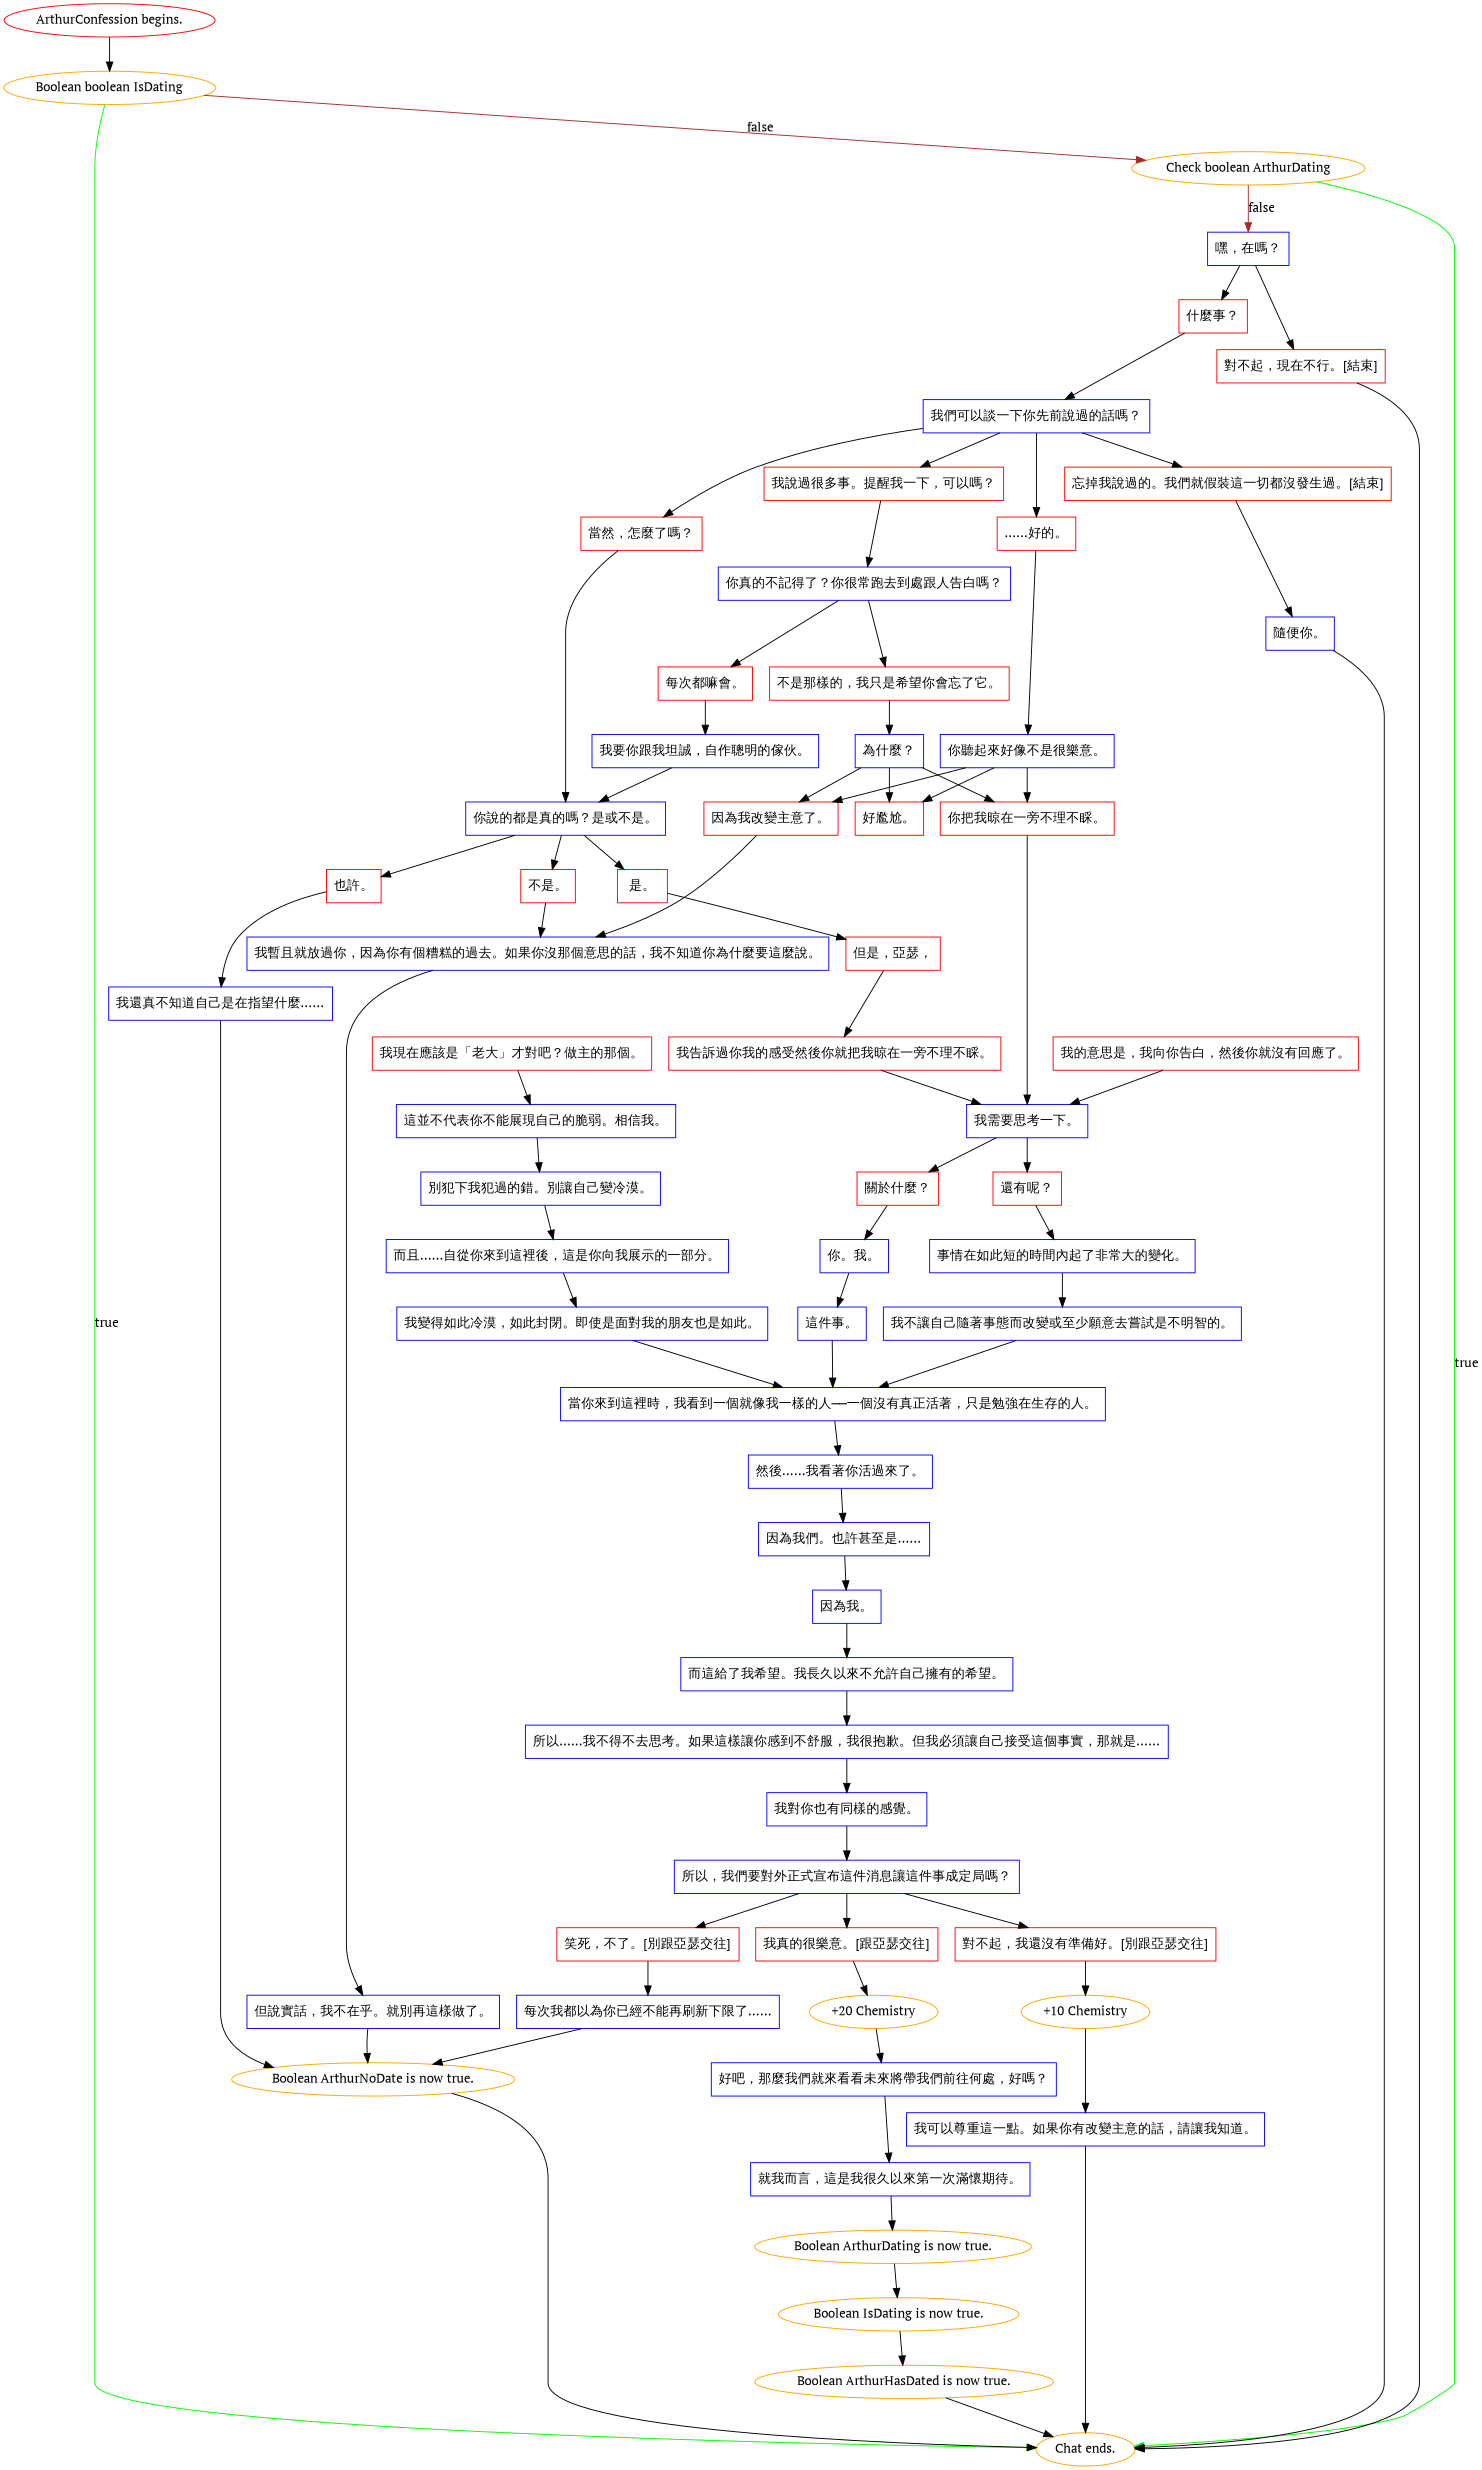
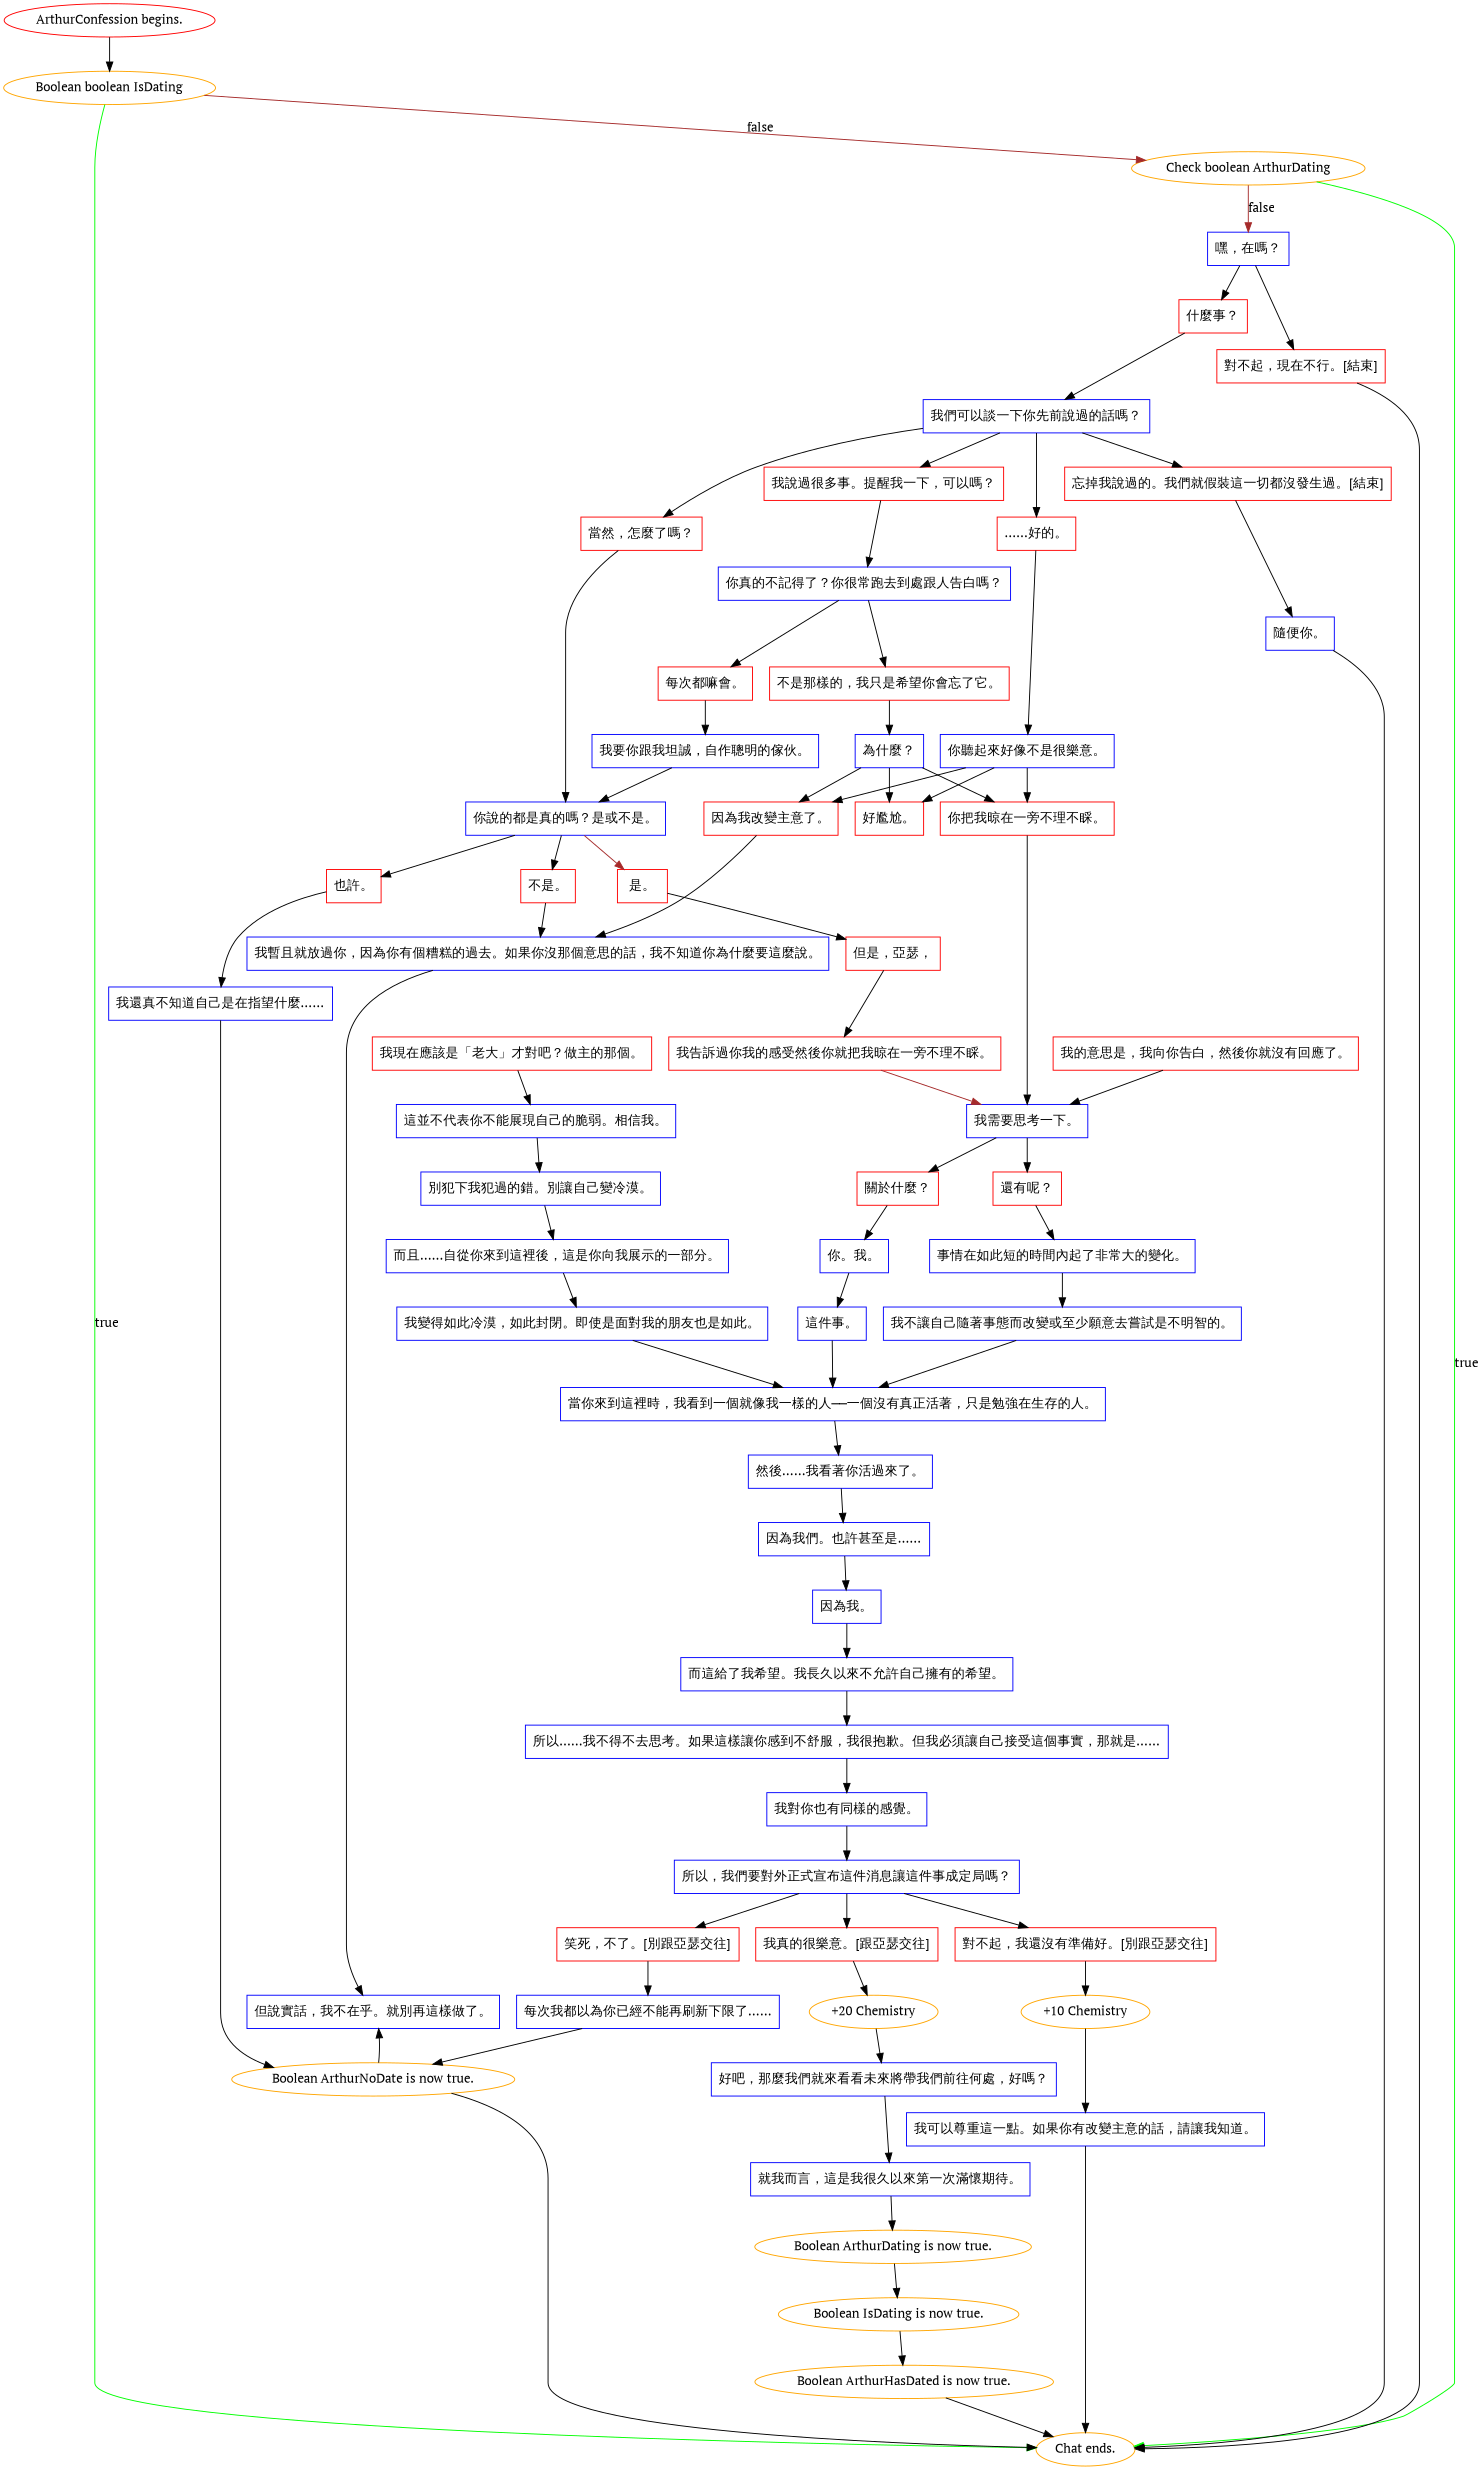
(601, 849) -> (601, 849)
(926, 1086) -> (926, 1086)
(367, 2041) -> (379, 2050)
